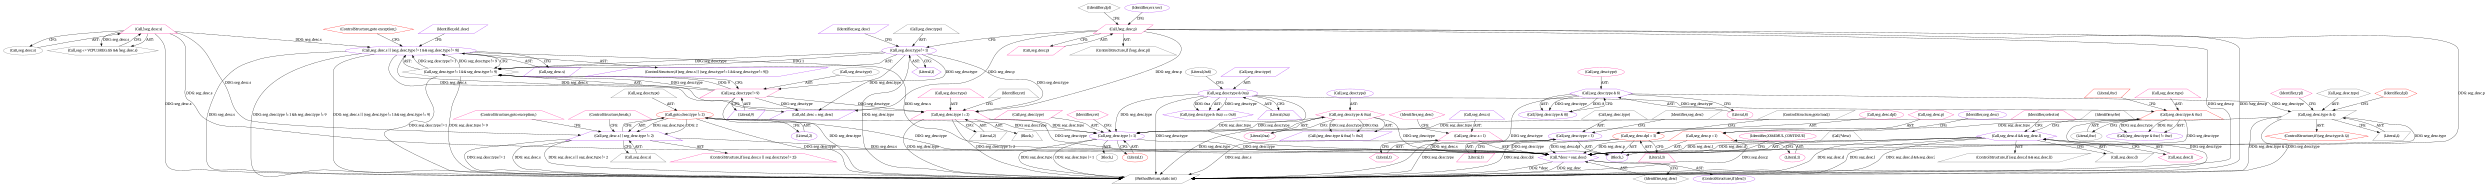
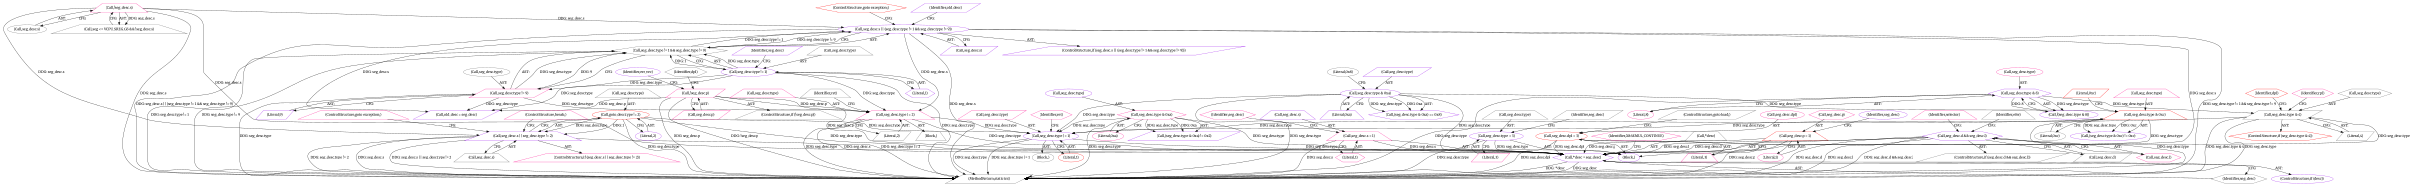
(1013, 36) -> (700, 64)
(103, 51) -> (119, 29)
(1778, 136) -> (1636, 136)
